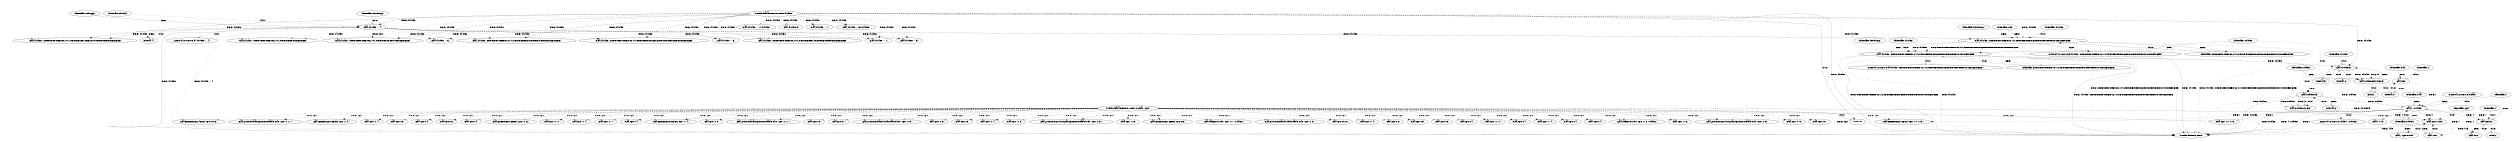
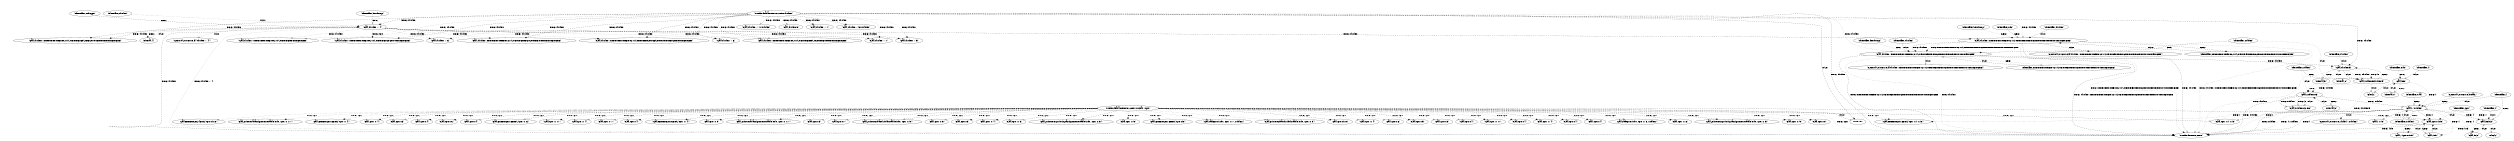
(2336, 94) -> (2335, 85)
